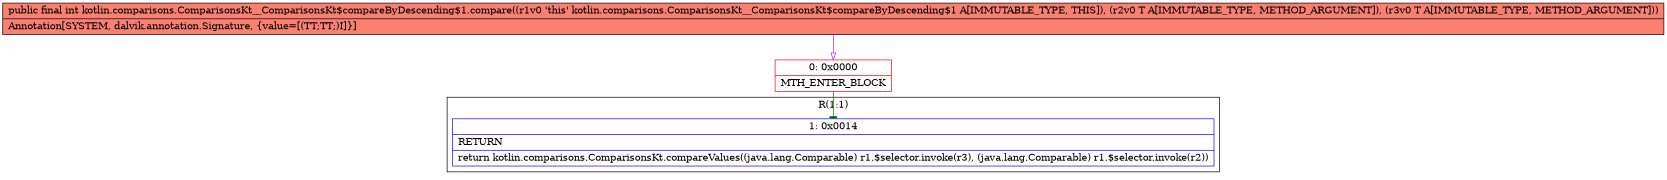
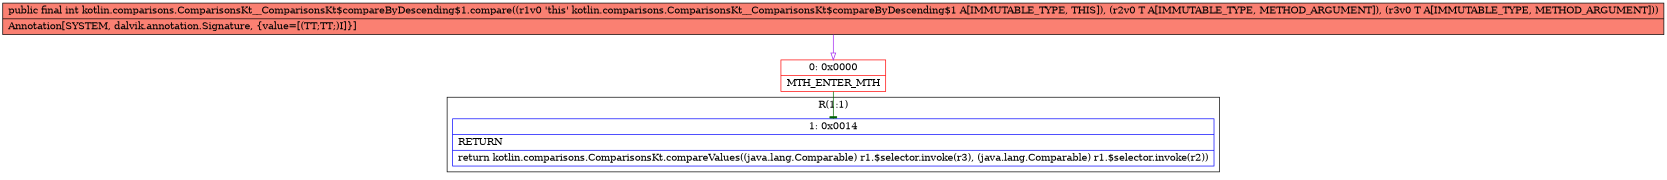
(833, 83) -> (833, 83)
